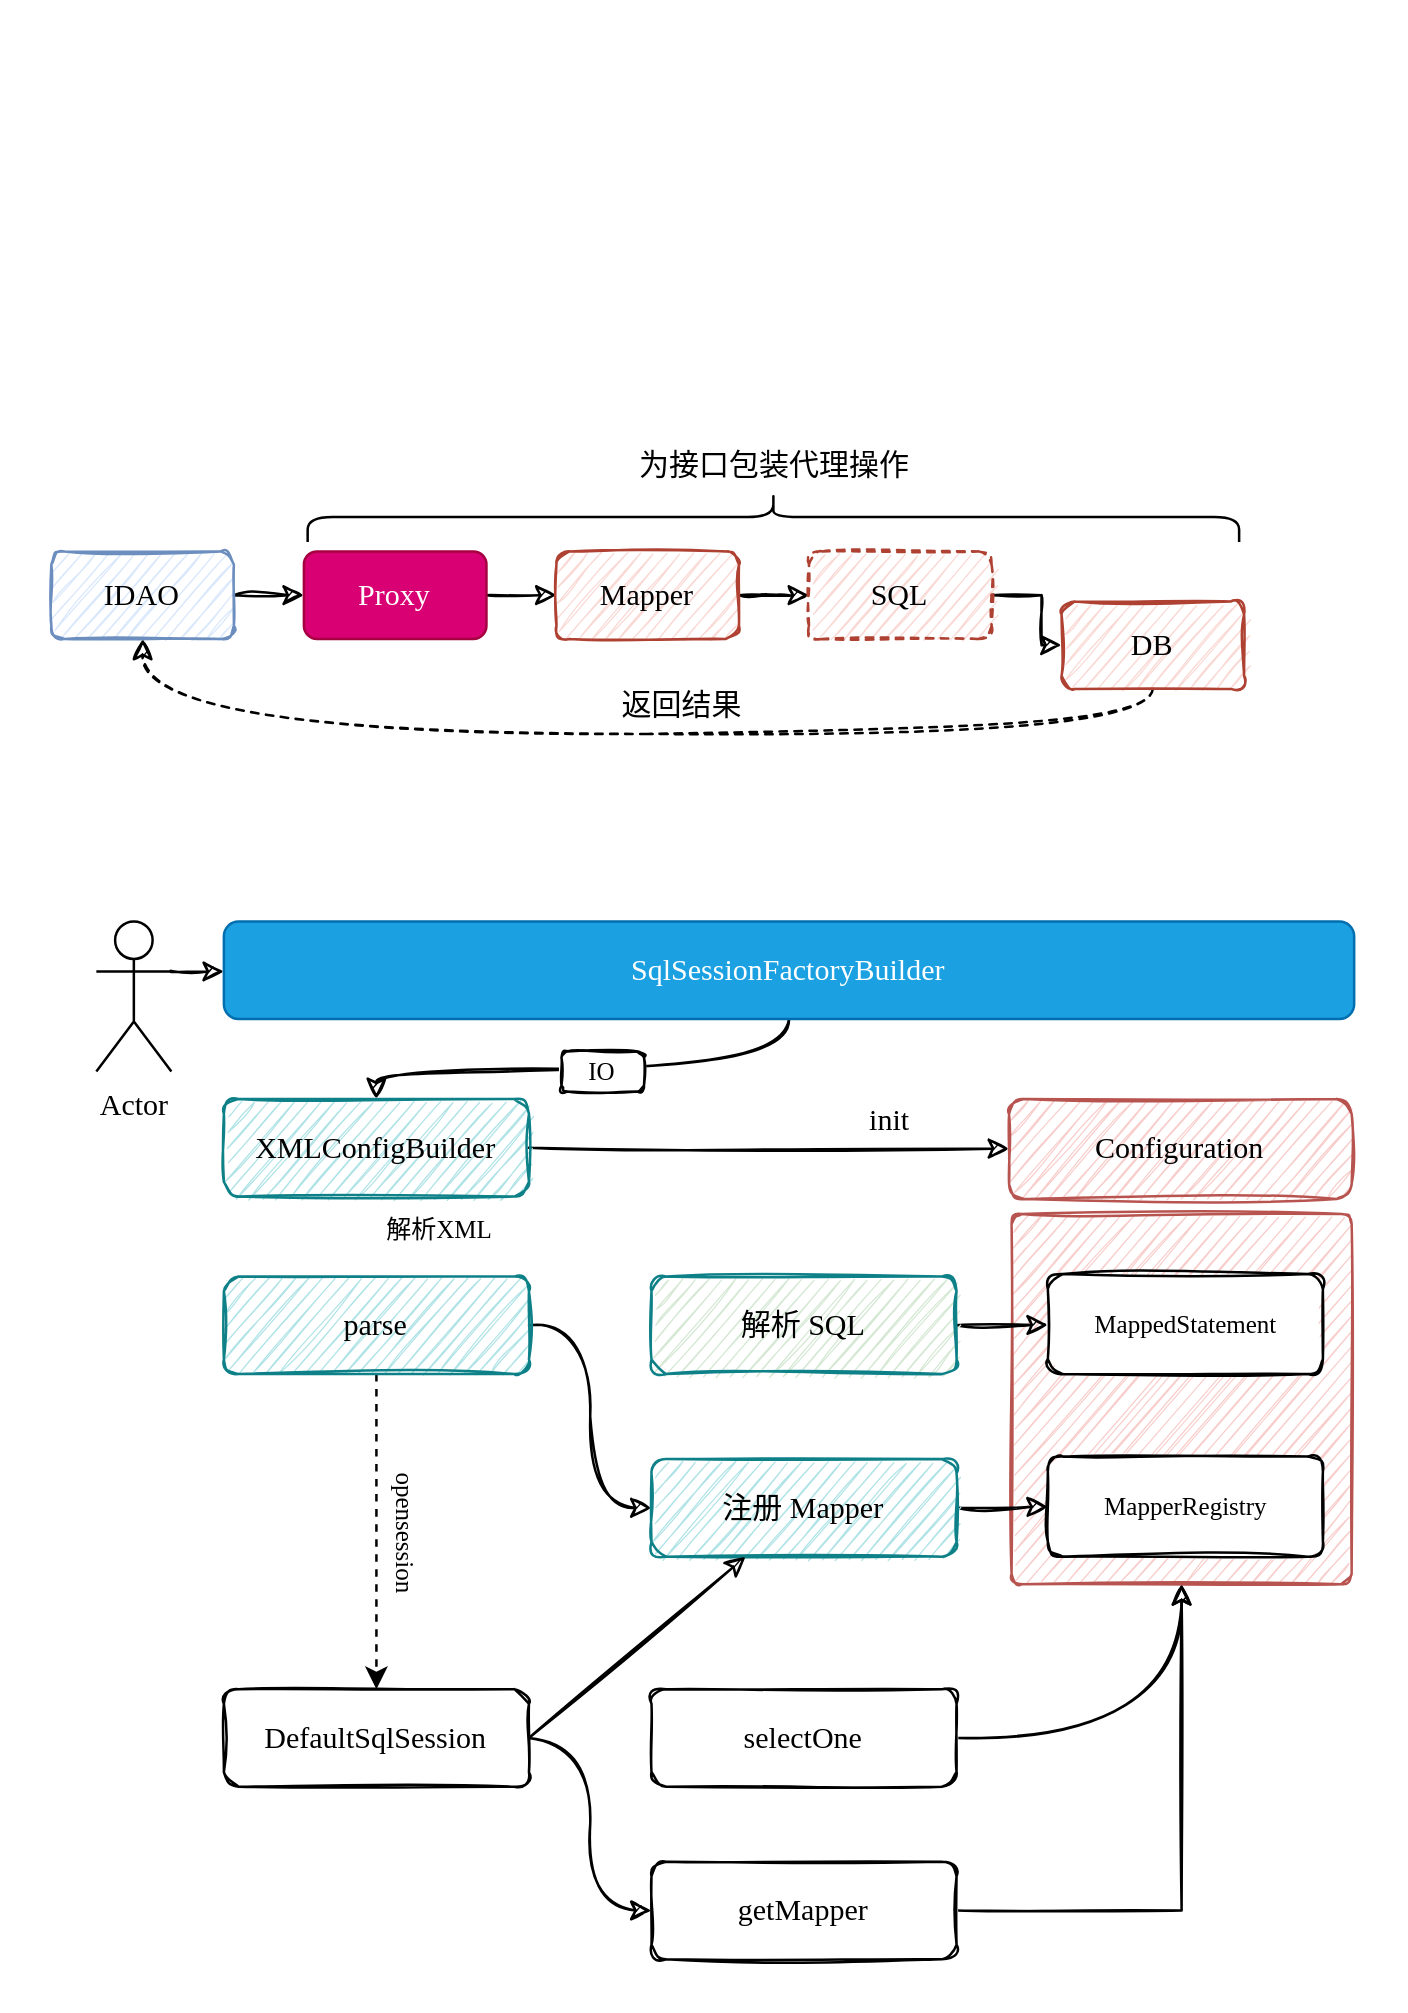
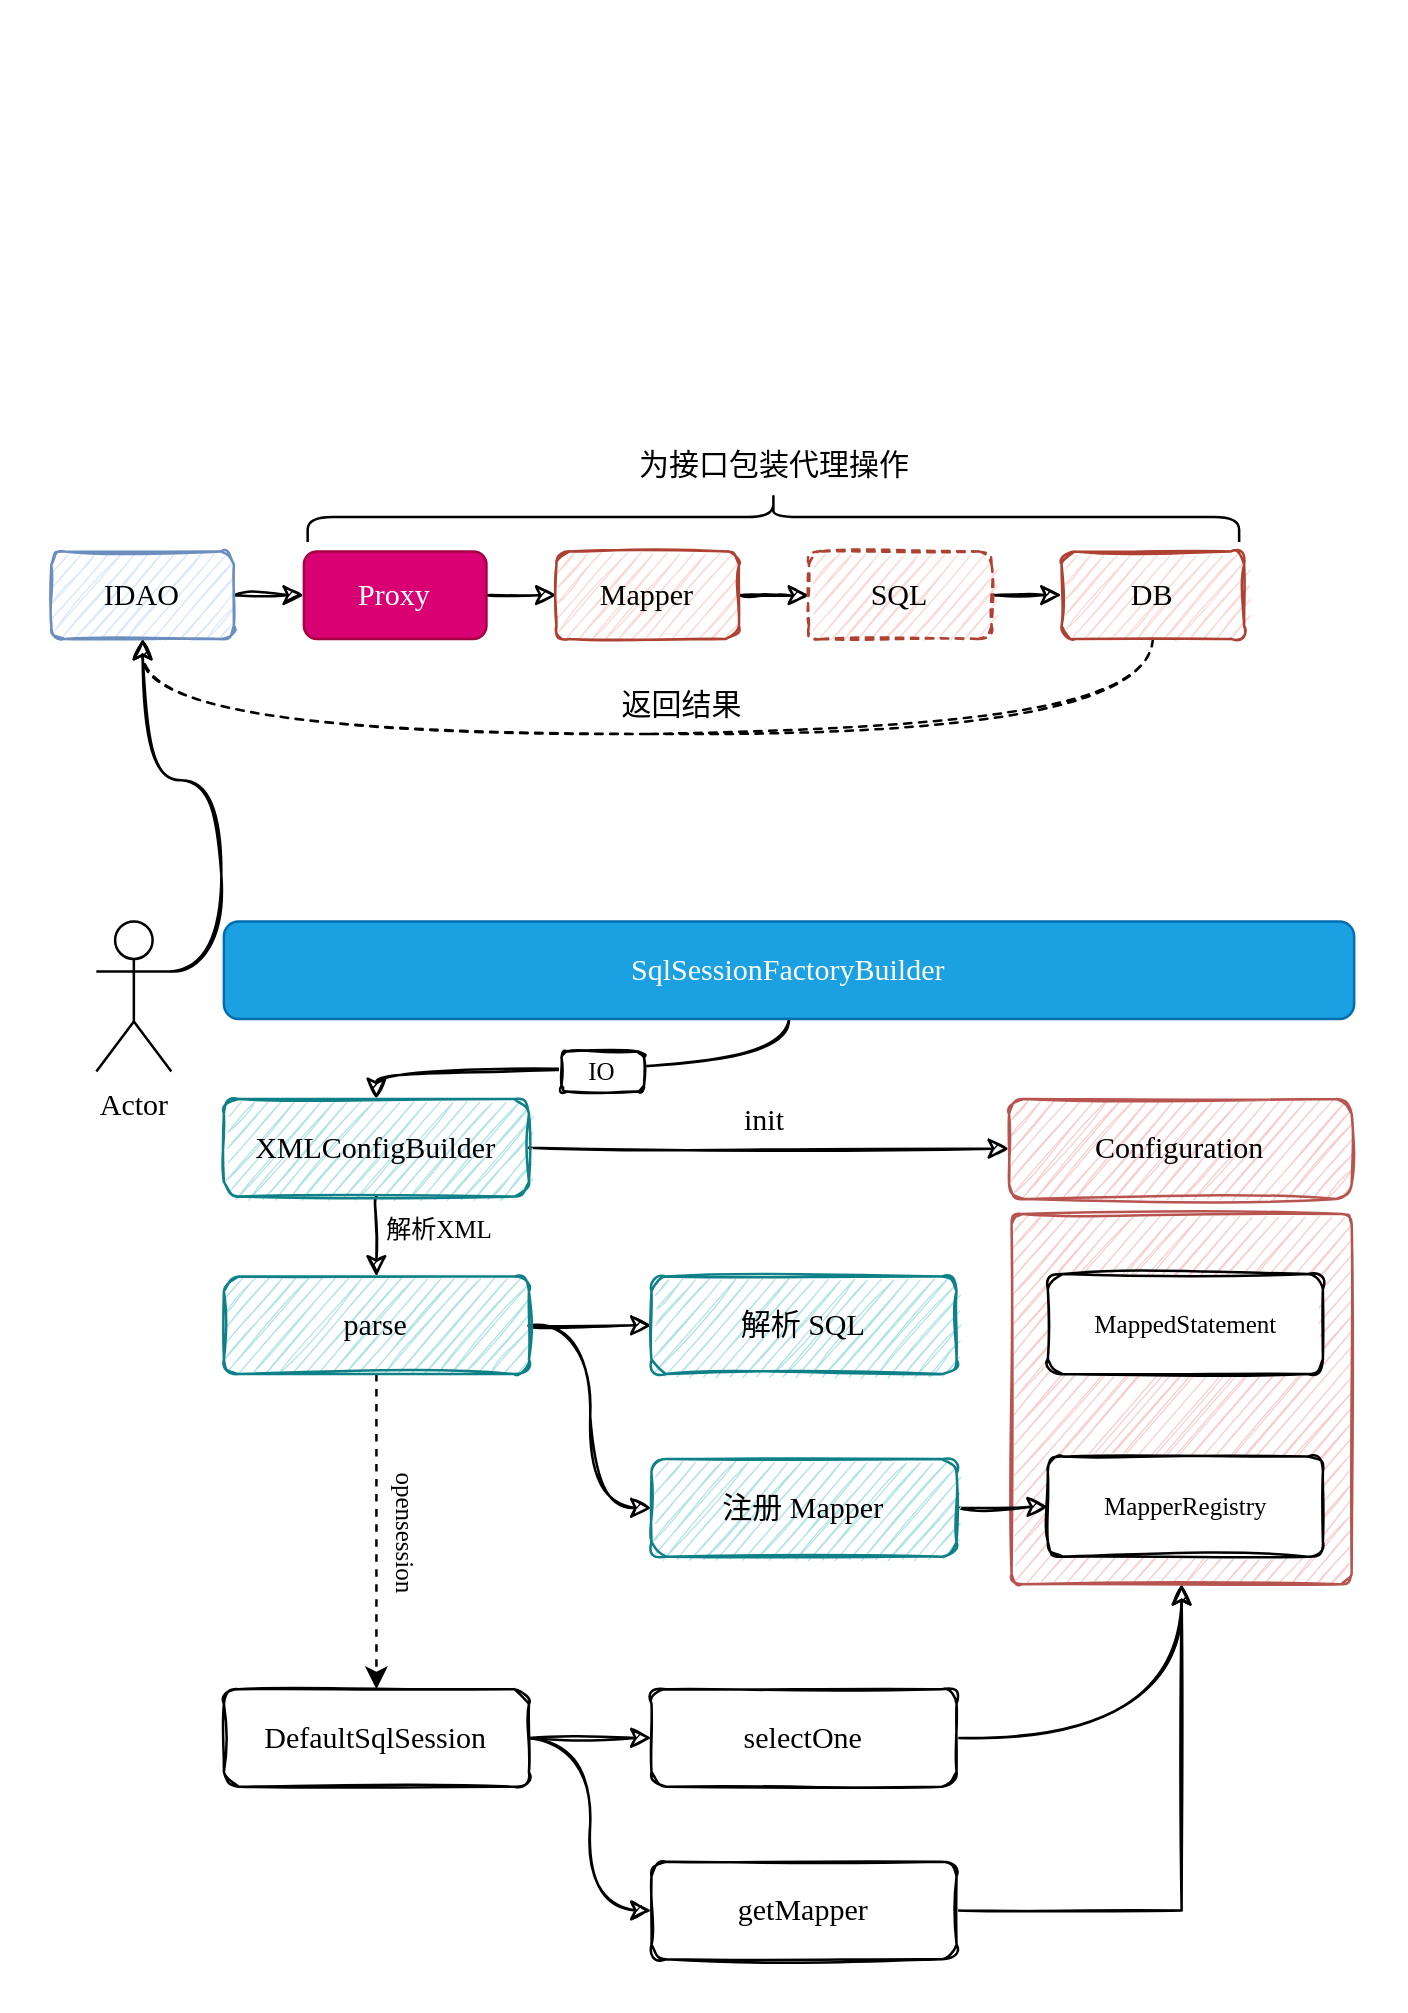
(1153, 645) -> (1153, 595)
(191, 971) -> (215, 816)
(888, 1121) -> (763, 1121)
none -> (376, 1229)
none -> (595, 1325)
(804, 1325) -> (804, 1325)
(990, 1325) -> none
(633, 1651) -> (595, 1738)
